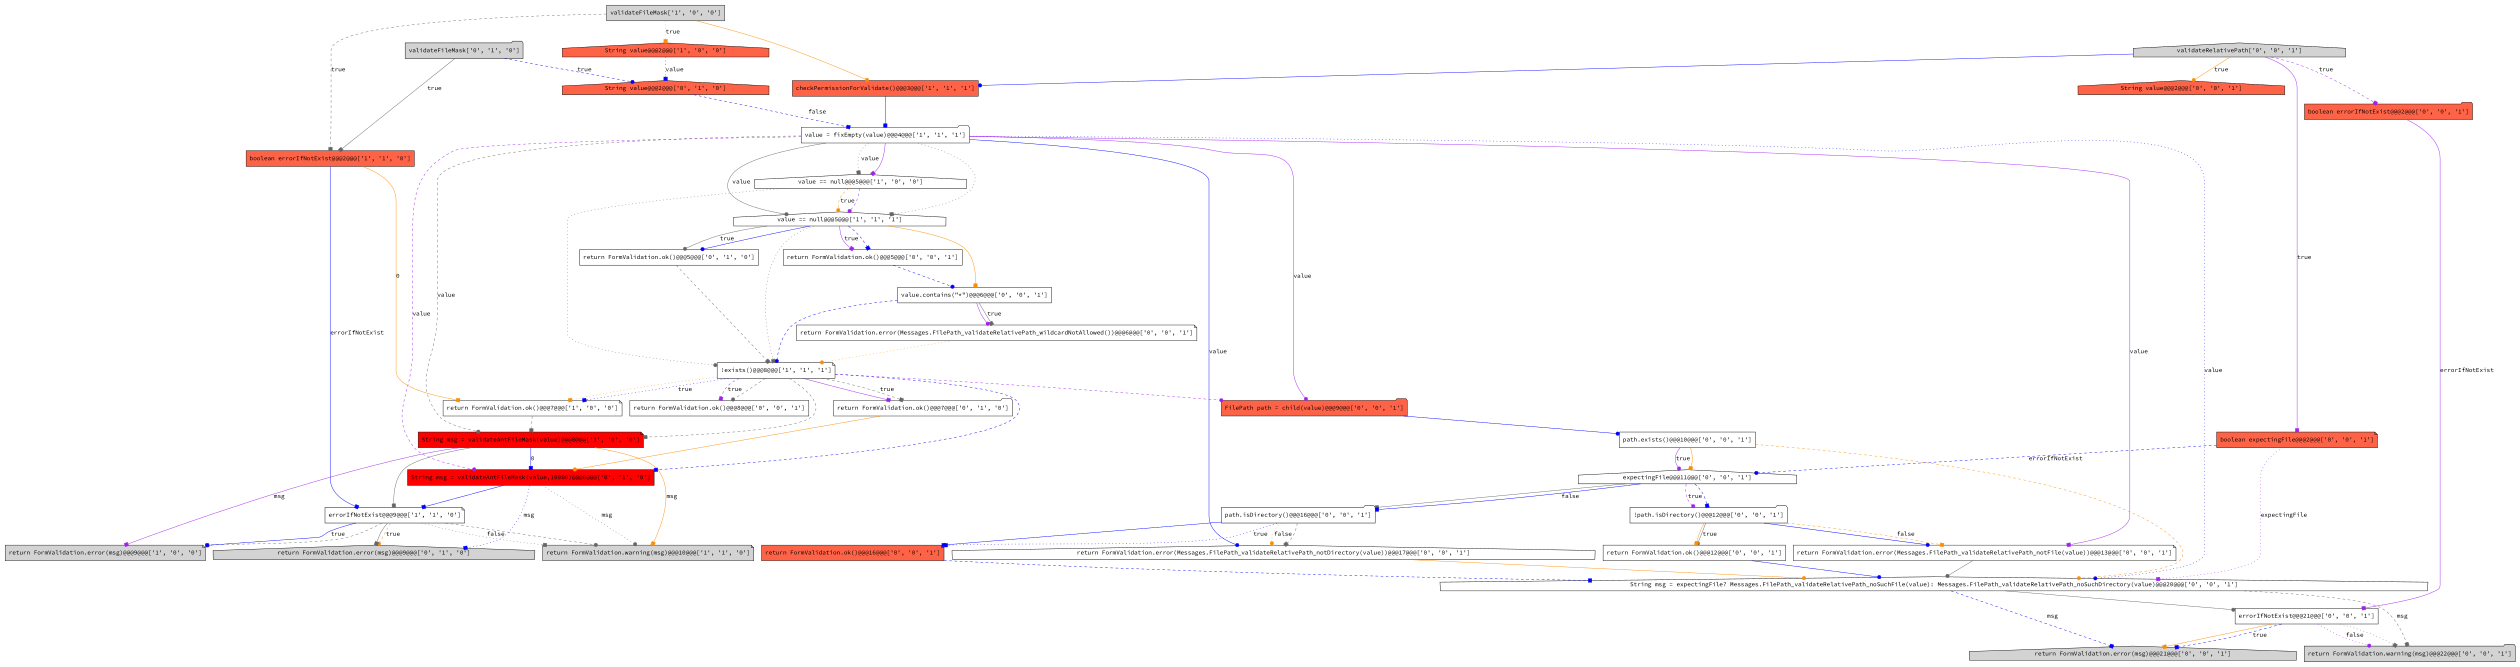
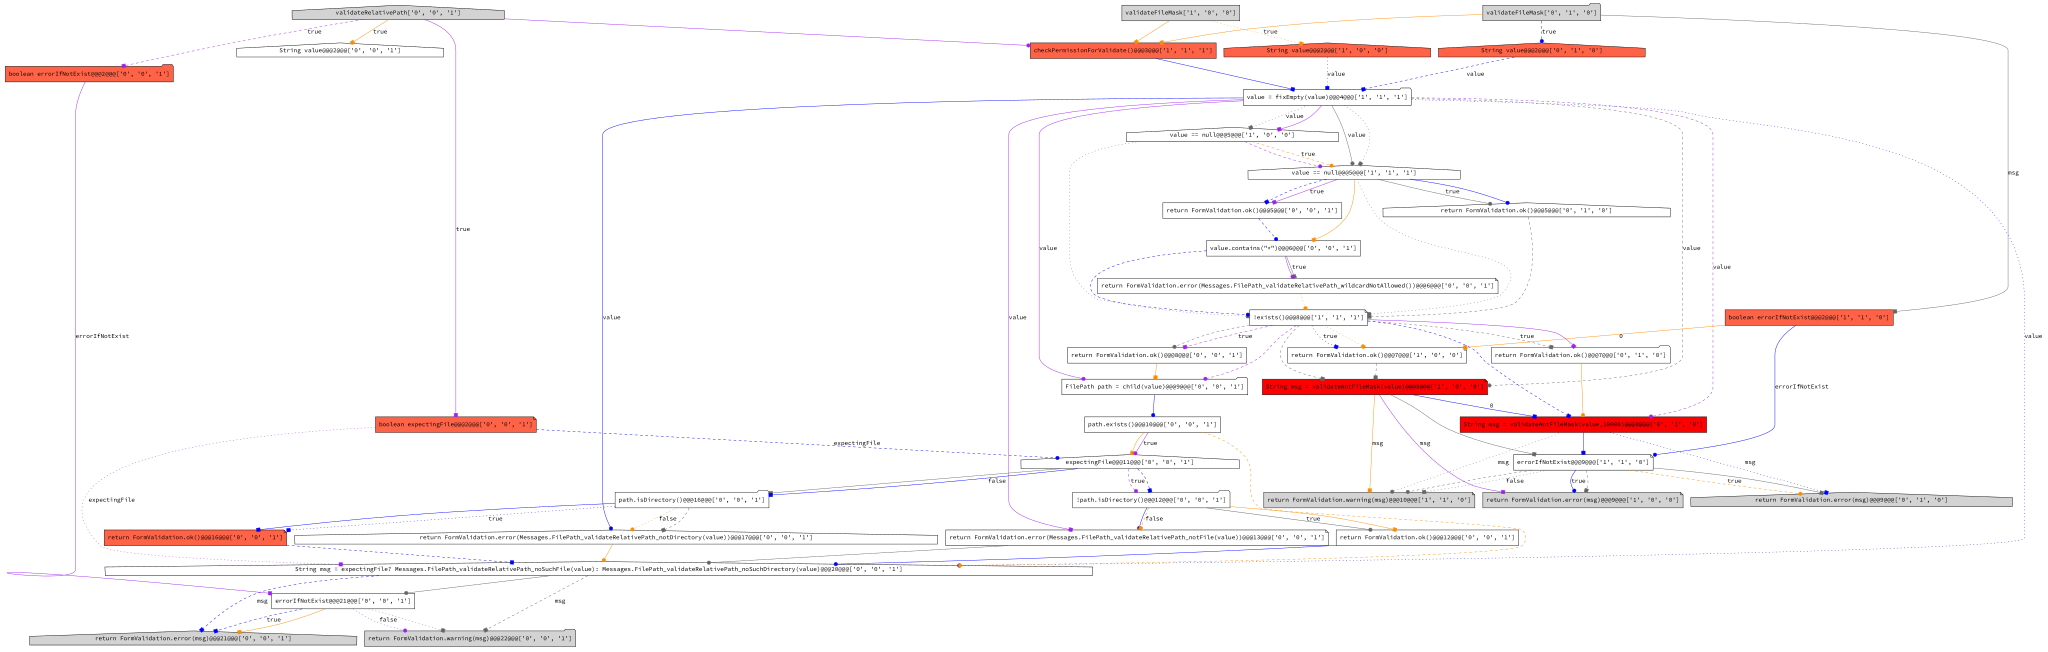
none -> (1323, 22)
(418, 24) -> none
(782, 46) -> (1154, 31)
(666, 67) -> (1327, 71)
(2213, 68) -> (372, 30)
(1558, 70) -> (765, 32)
(435, 88) -> (2013, 173)
(2181, 88) -> (340, 51)
(817, 112) -> (1476, 74)
(567, 242) -> (1074, 275)
(669, 257) -> (1527, 211)
(767, 282) -> (1498, 263)
(330, 342) -> (1770, 431)
none -> (1156, 369)
(1314, 408) -> (1155, 387)
(2056, 459) -> (857, 444)
